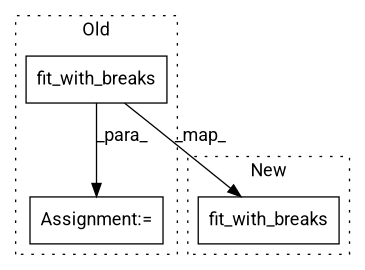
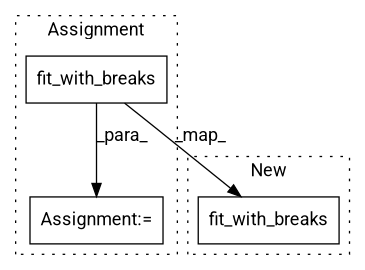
(97, 31) -> (97, 31)
